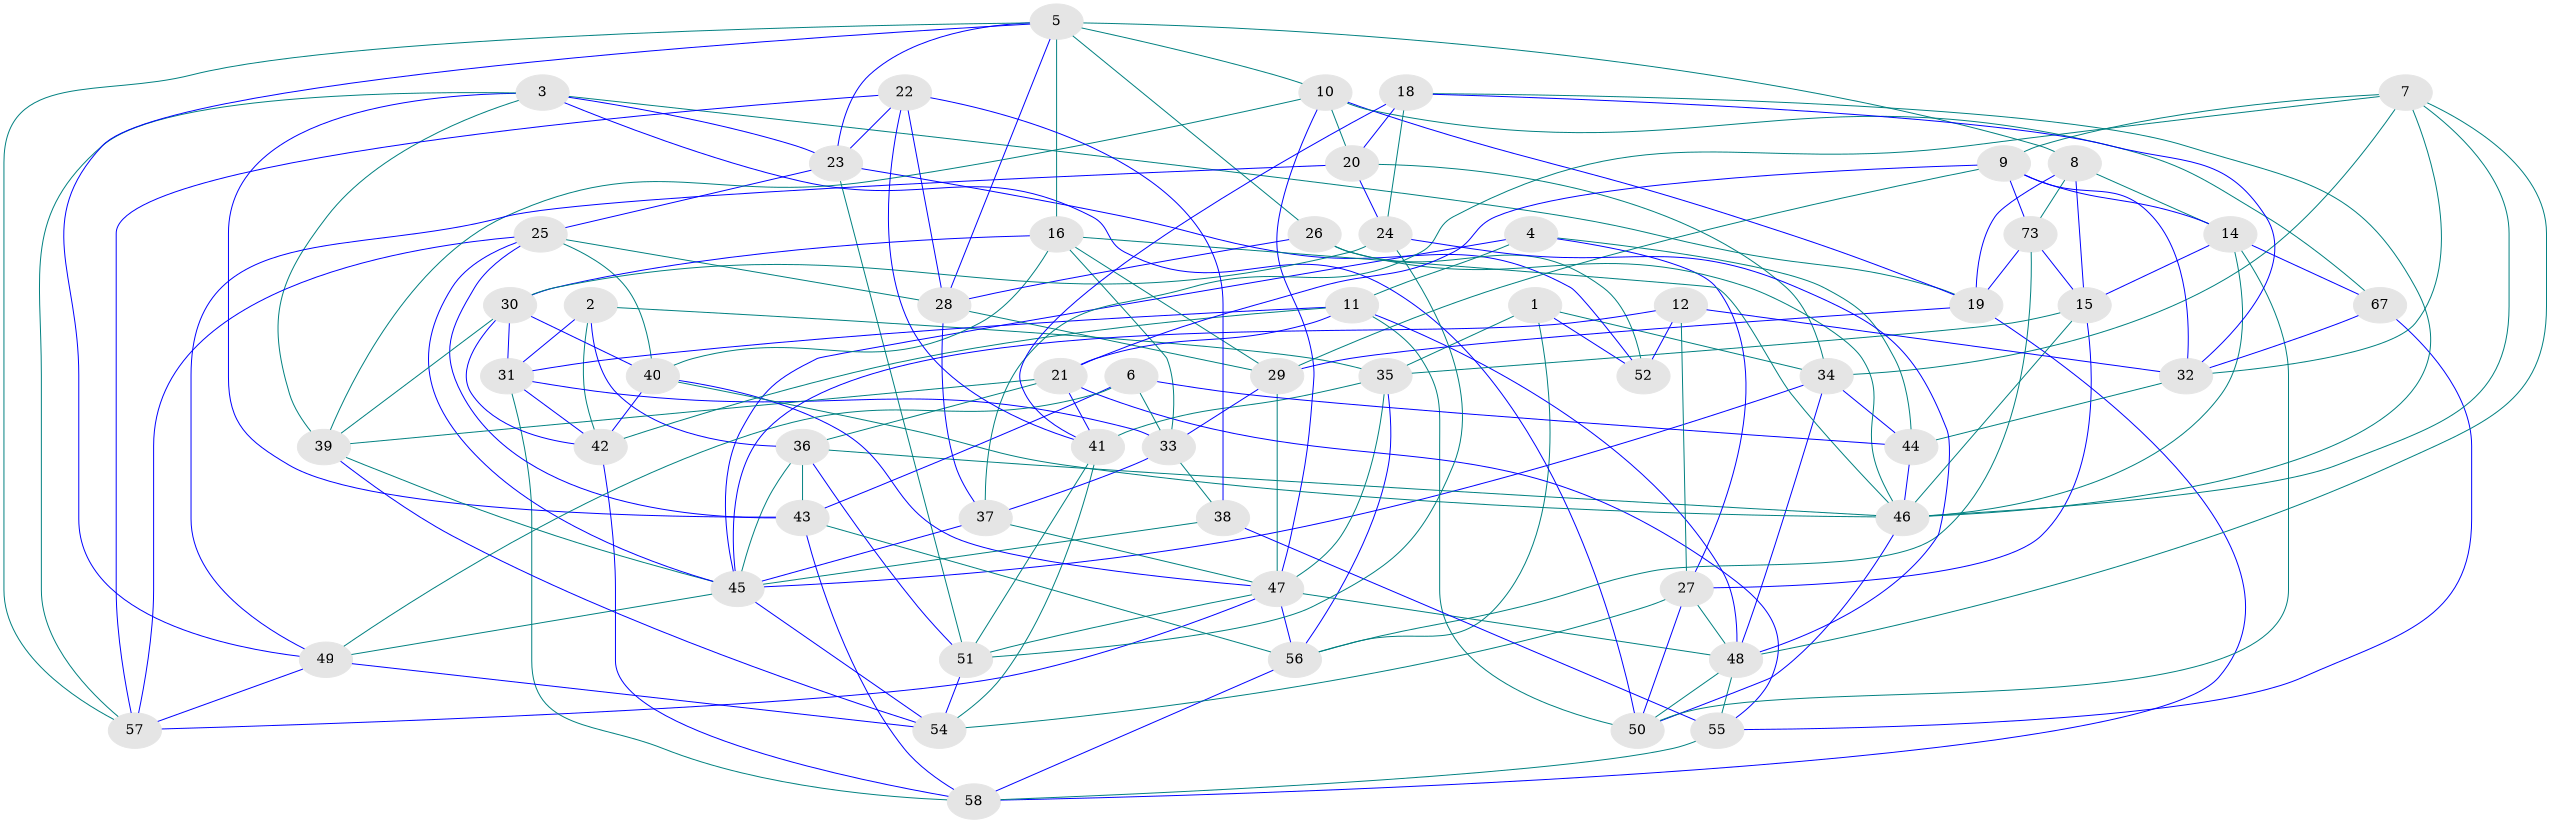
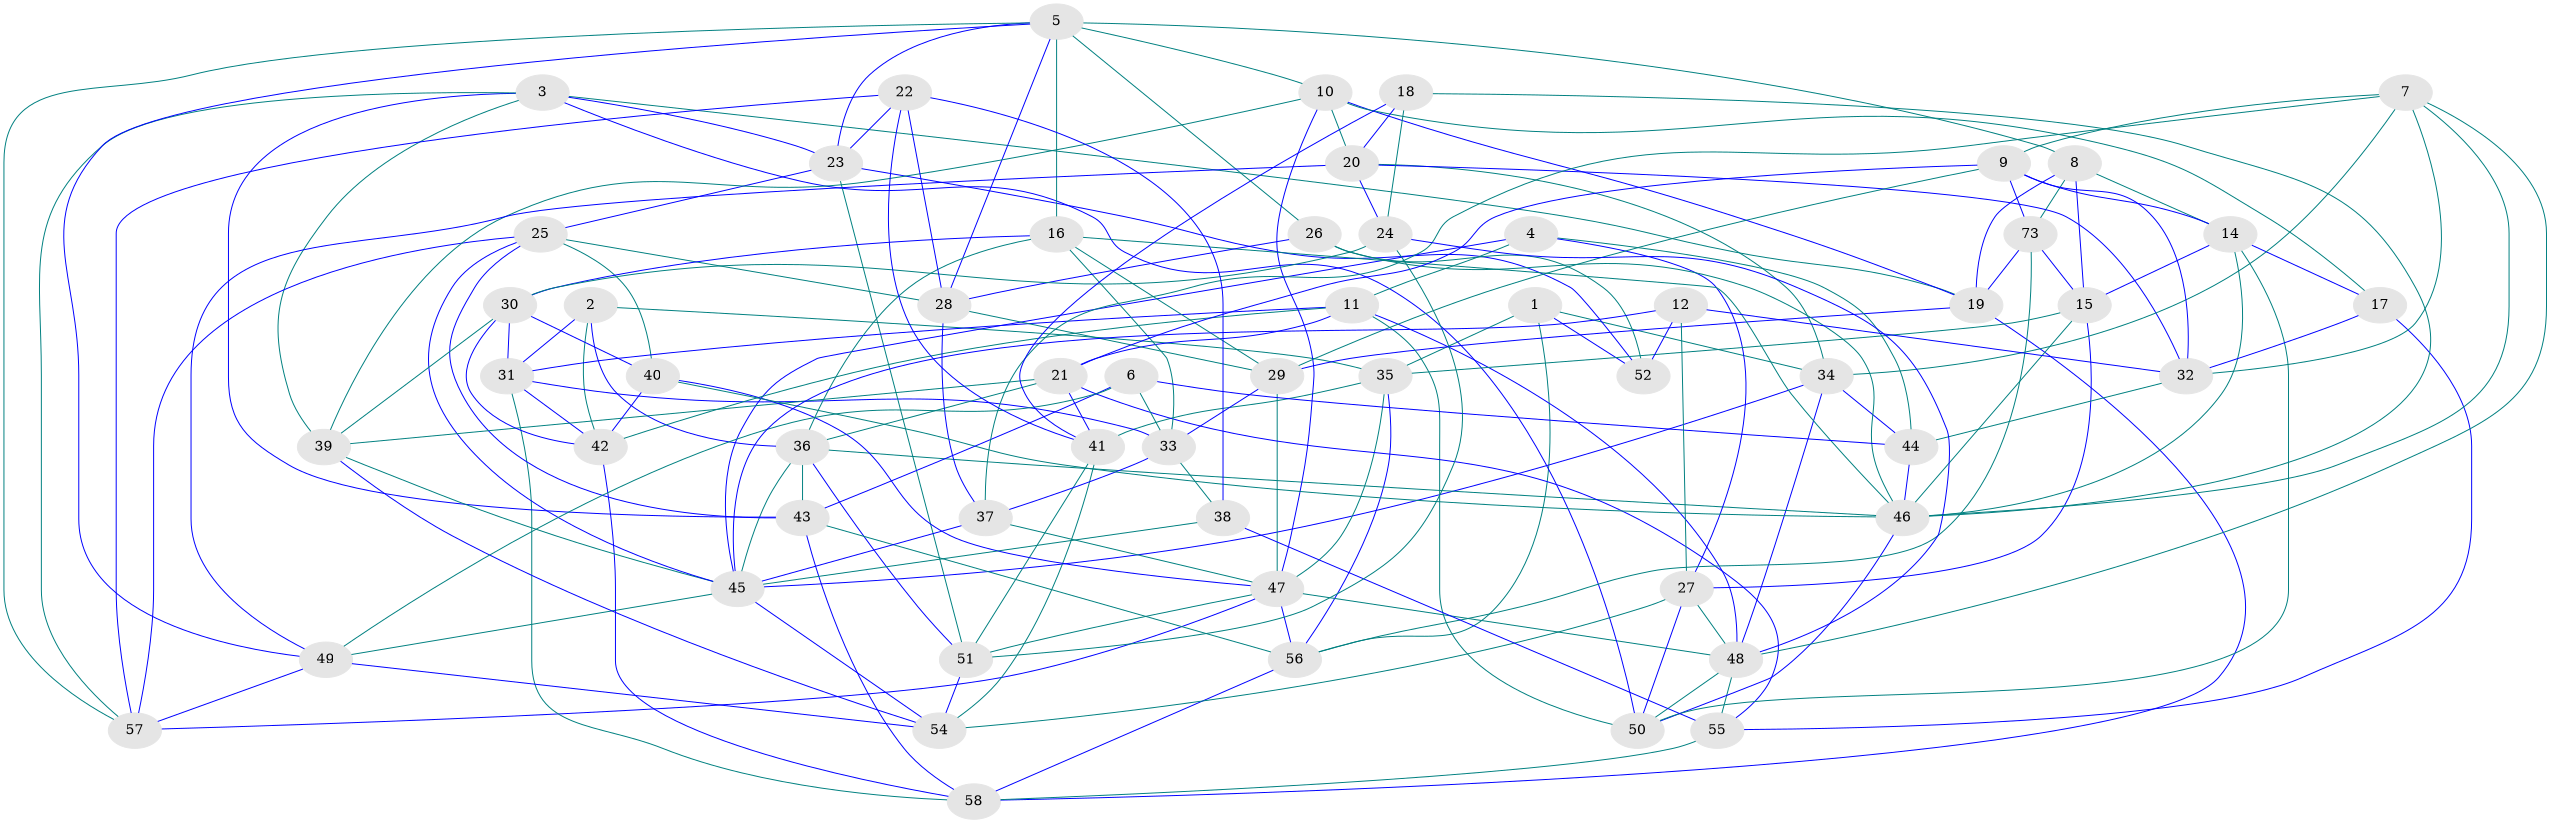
(1793, 110) -> (1816, 184)
(2380, 305) -> (2380, 305)
(899, 350) -> (893, 302)
